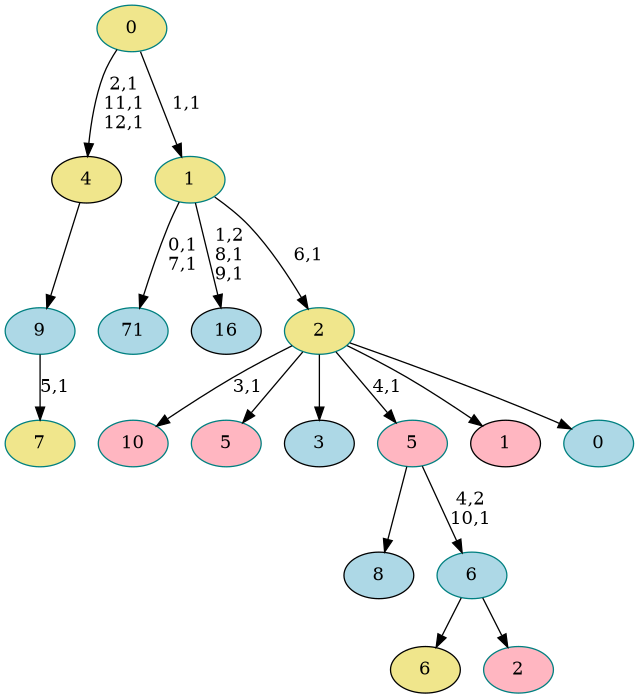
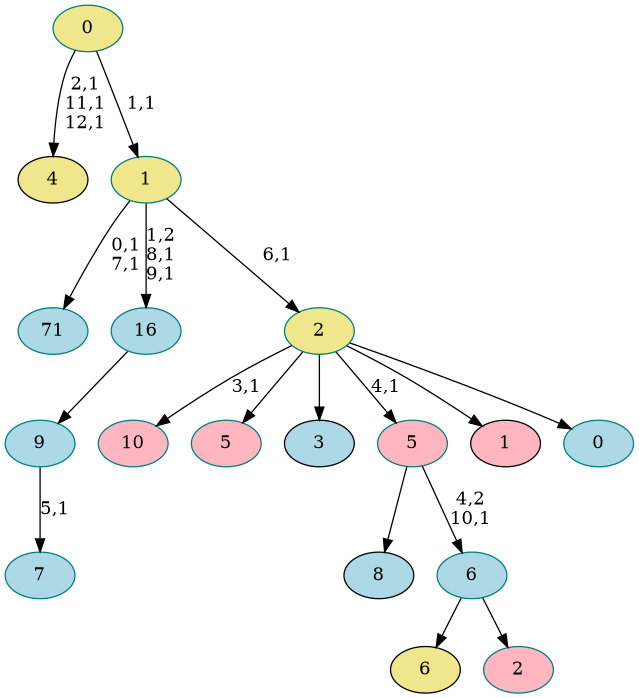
(65, 249) -> (98, 383)
(226, 331) -> (146, 331)
(40, 444) -> (40, 575)
